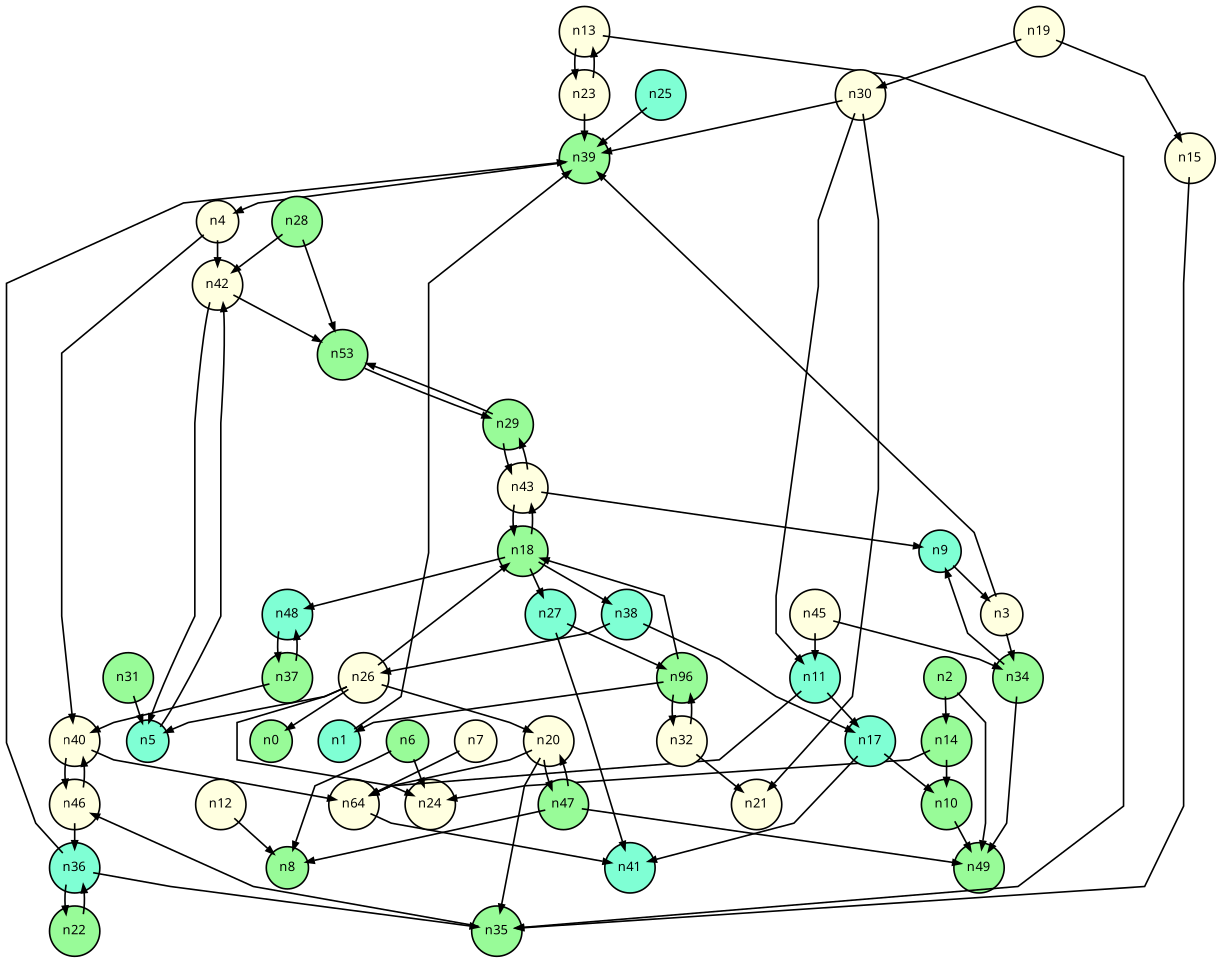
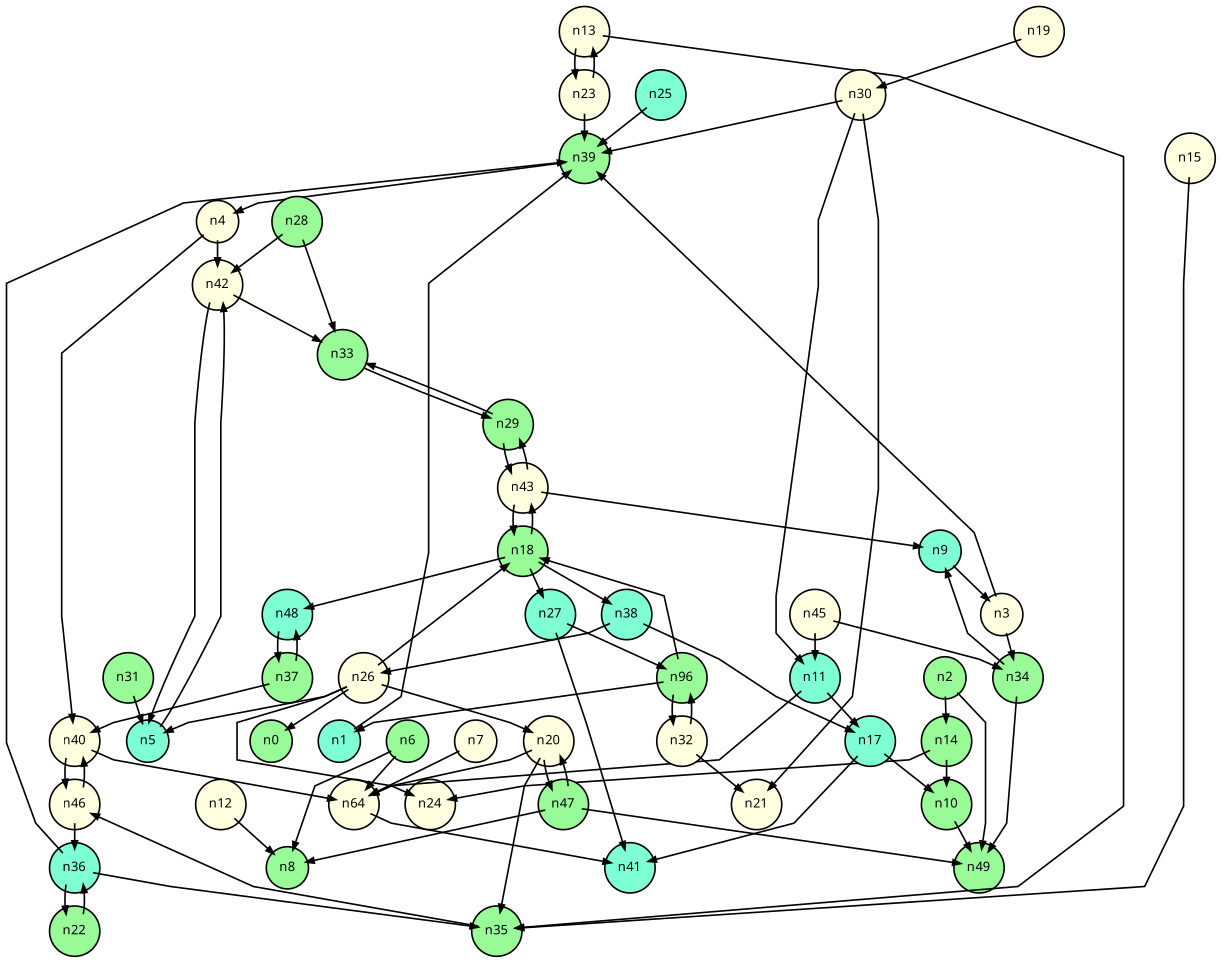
(1131, 71) -> none
(343, 355) -> (343, 355)
(417, 769) -> (384, 770)
